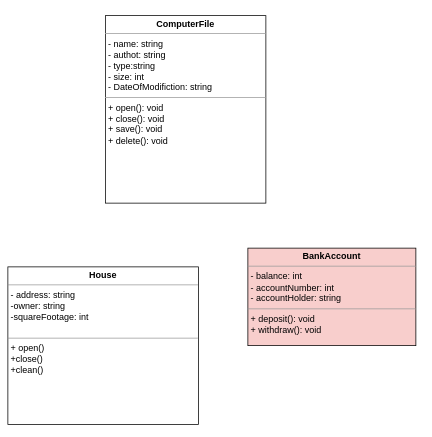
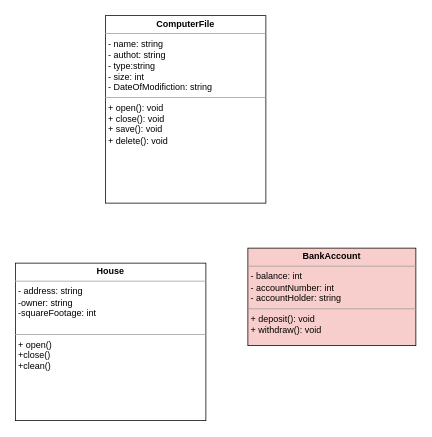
(103, 345) -> (111, 342)
